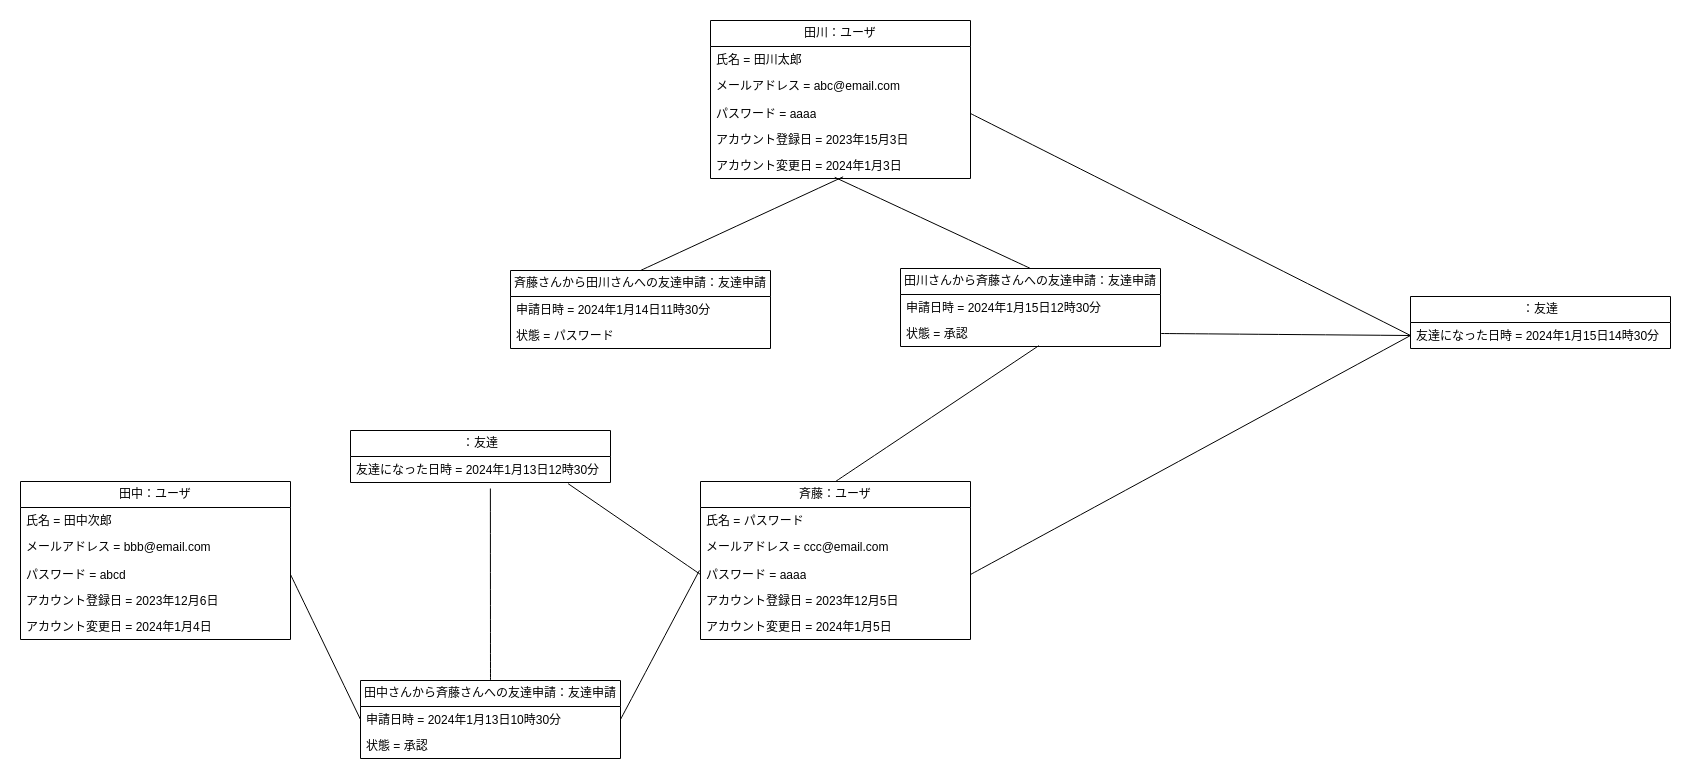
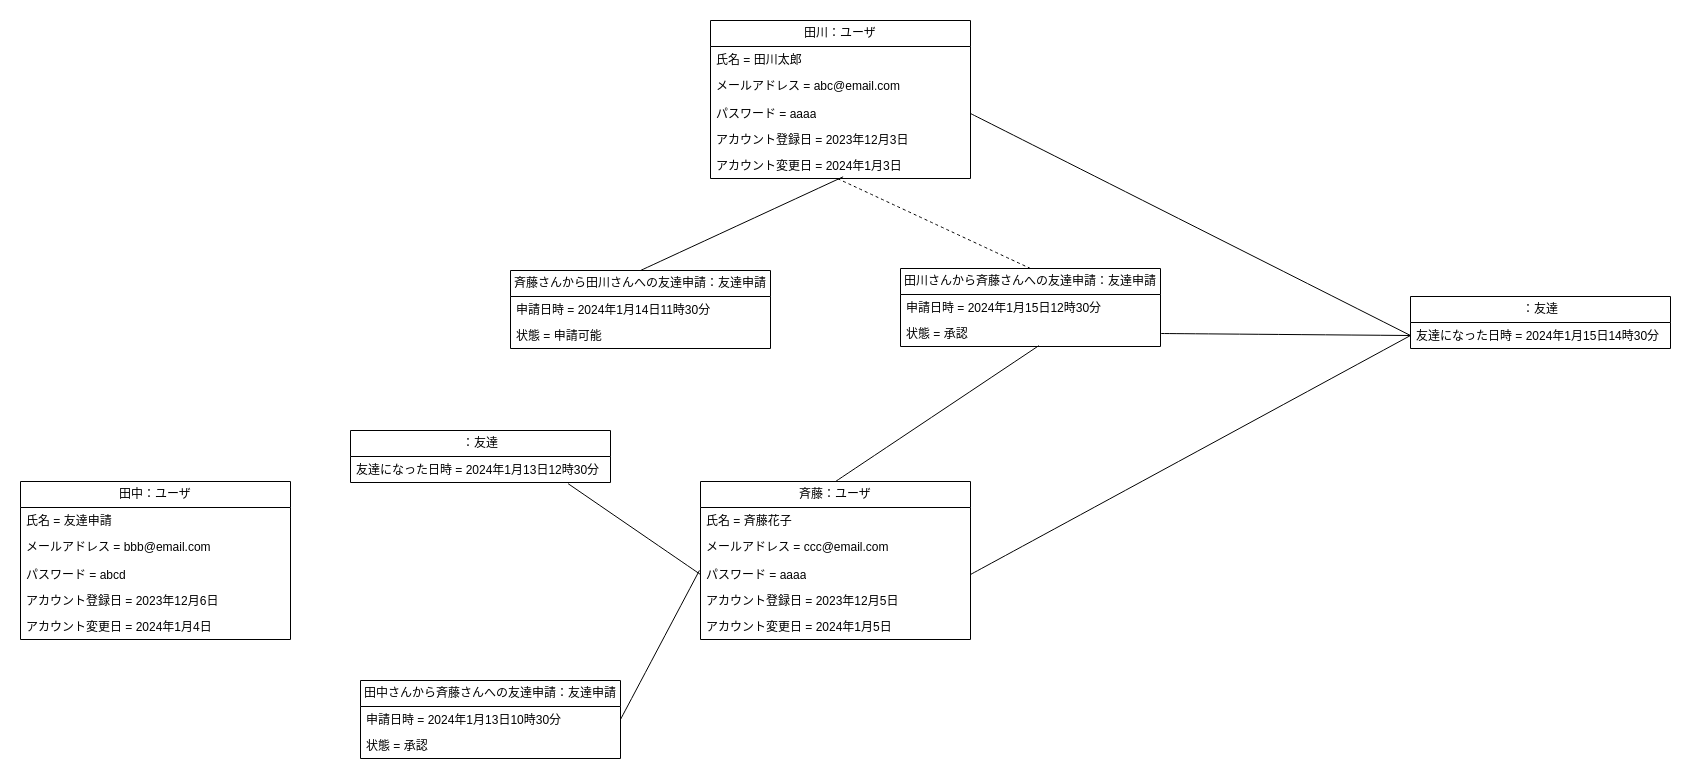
(813, 141) -> (813, 141)
(930, 222) -> (930, 222)
(565, 337) -> (559, 337)
(69, 522) -> (69, 522)
(755, 522) -> (749, 522)
(490, 582) -> none
(326, 647) -> none
